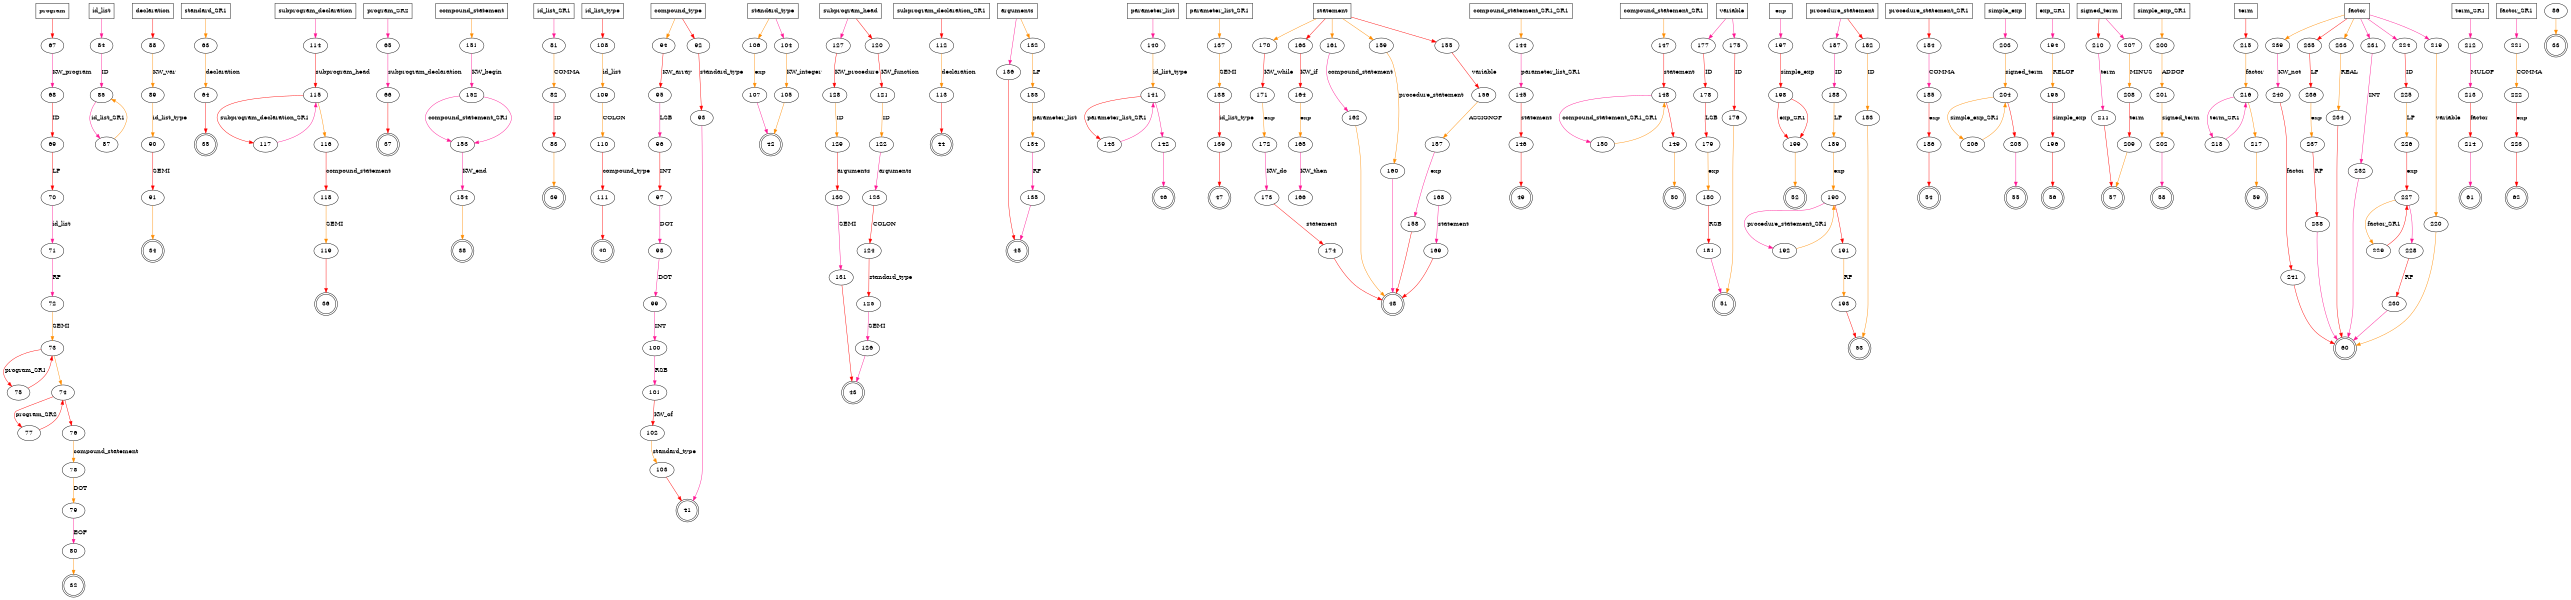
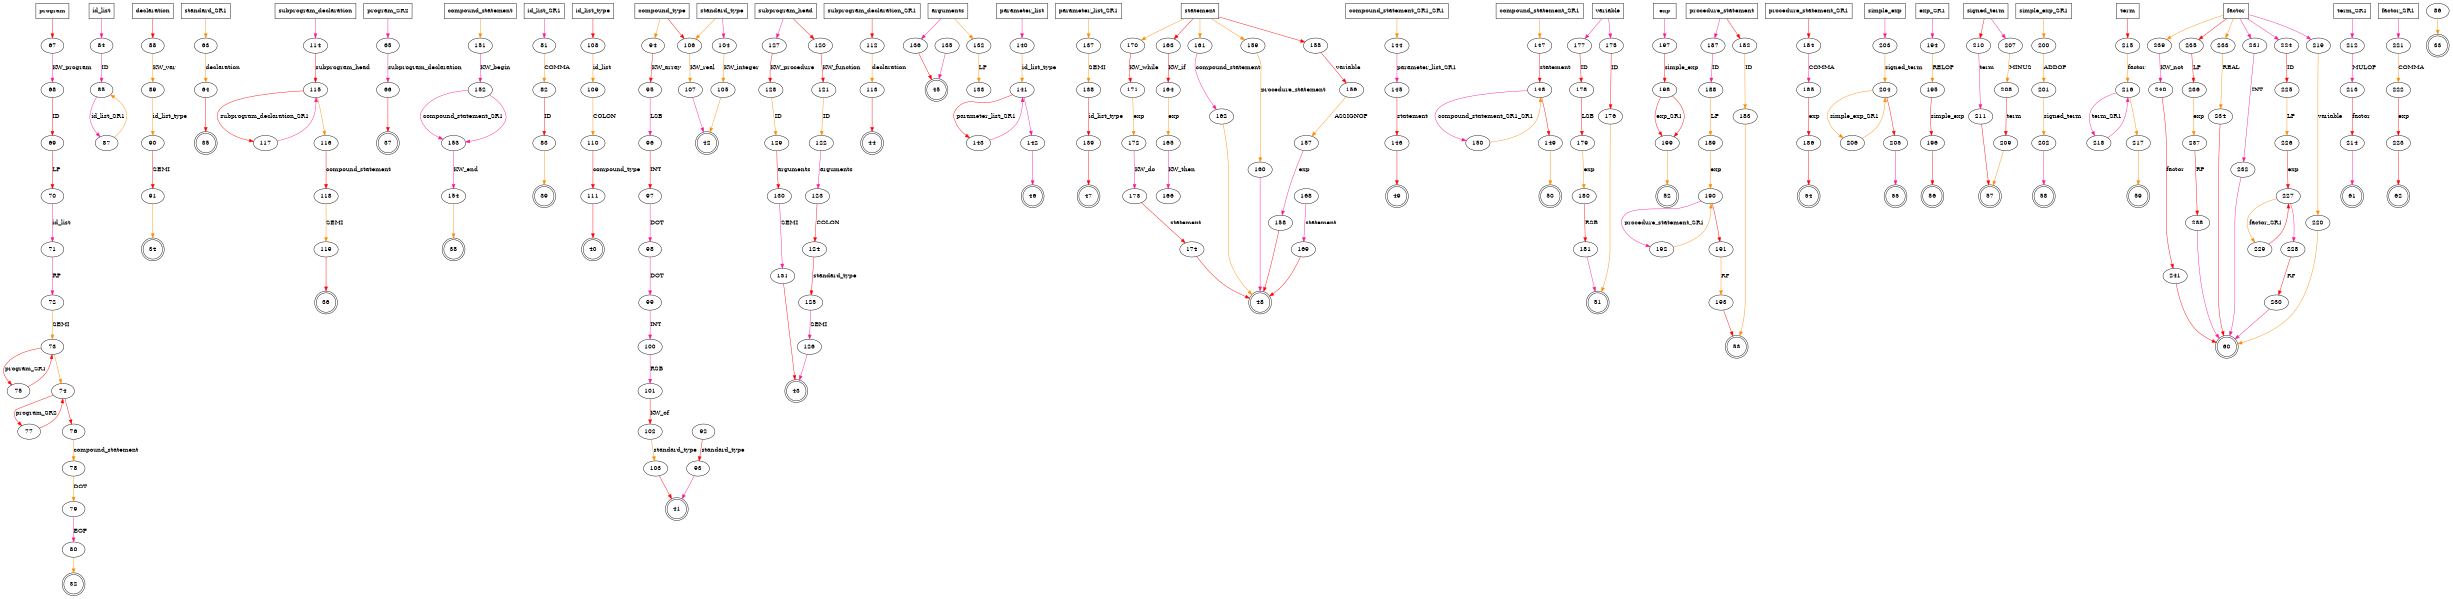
(687, 27) -> (675, 27)
(760, 72) -> (702, 68)
(1033, 145) -> none
